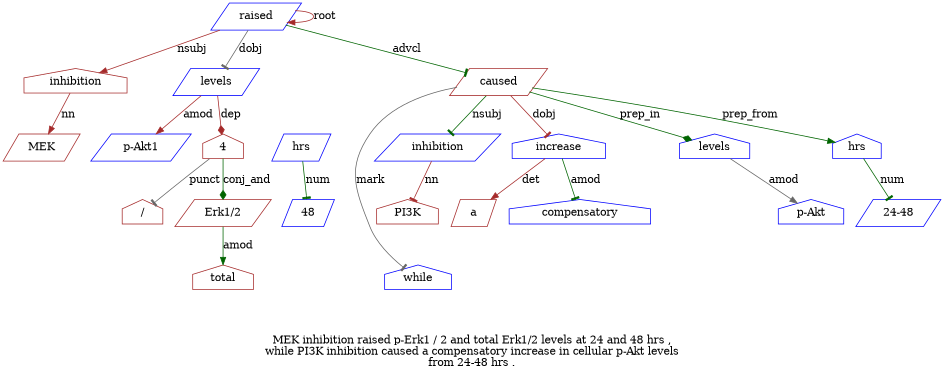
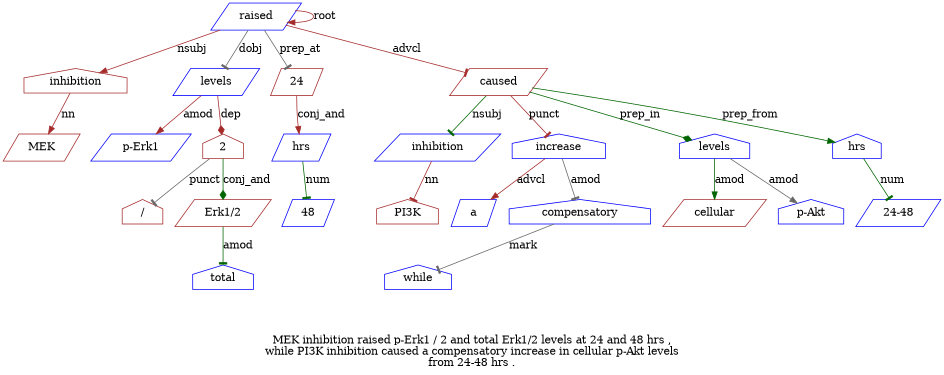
(375, 49) -> (375, 49)
none -> (297, 82)
(544, 115) -> (544, 115)
(141, 148) -> (141, 148)
(223, 148) -> (223, 148)
(359, 155) -> (497, 246)
(568, 177) -> (568, 177)
(531, 180) -> (531, 180)
(474, 213) -> (474, 213)
none -> (715, 213)
(223, 244) -> (223, 244)
(223, 279) -> (223, 279)
